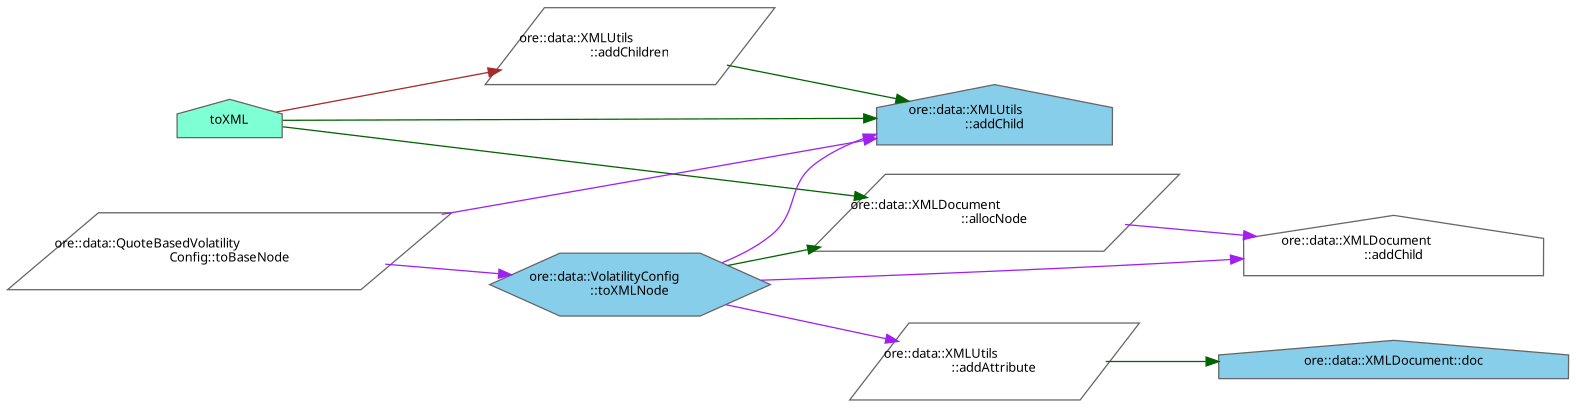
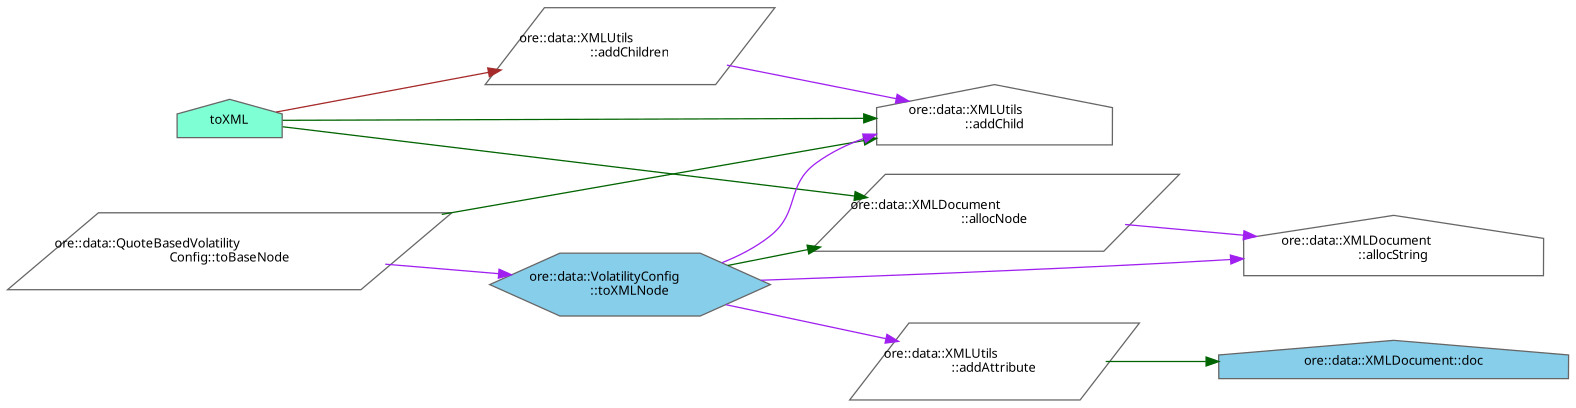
(812, 82) -> (812, 82)
(995, 118) -> (995, 118)
(642, 179) -> (642, 179)
(1394, 249) -> (1394, 249)
